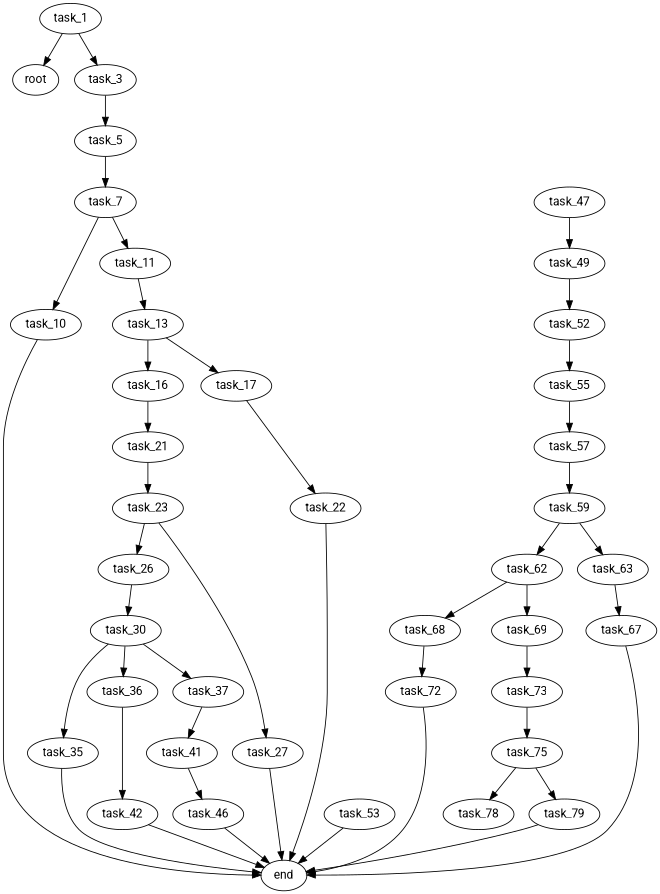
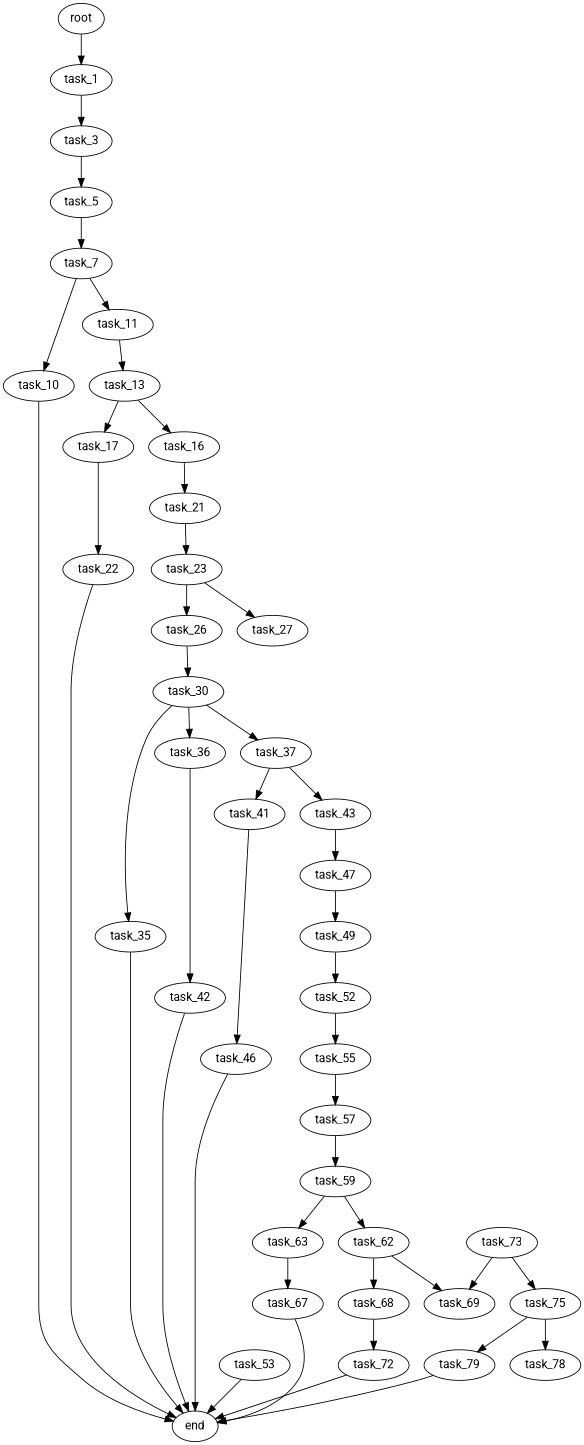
(55, 46) -> (81, 45)
(527, 657) -> (483, 1270)
(275, 810) -> none
none -> (335, 814)
